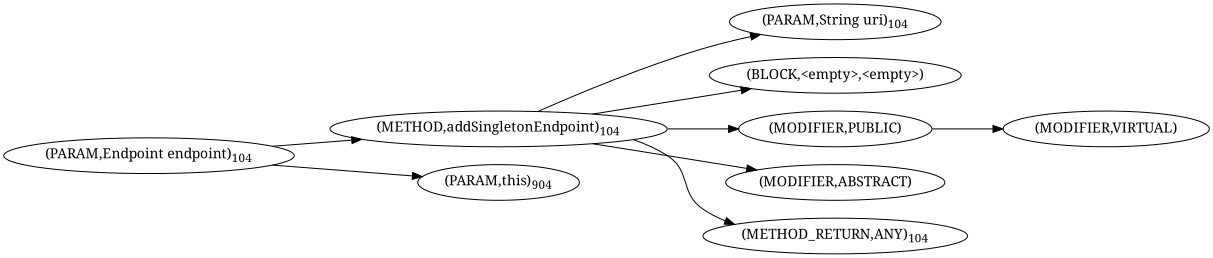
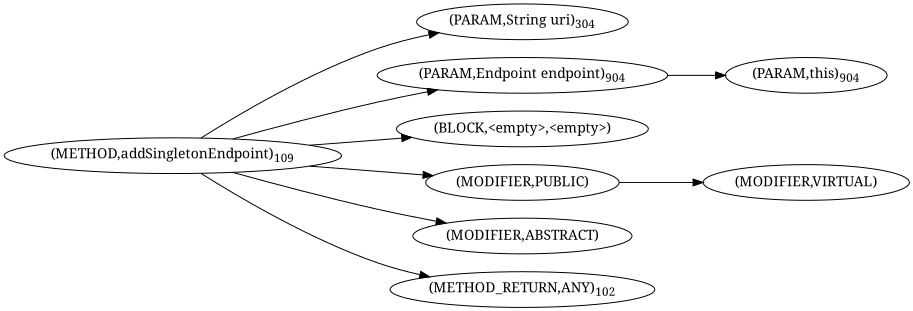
(898, 20) -> (585, 20)
(610, 127) -> (284, 154)
(312, 143) -> (330, 113)
(242, 154) -> (616, 74)
(919, 235) -> (606, 288)
